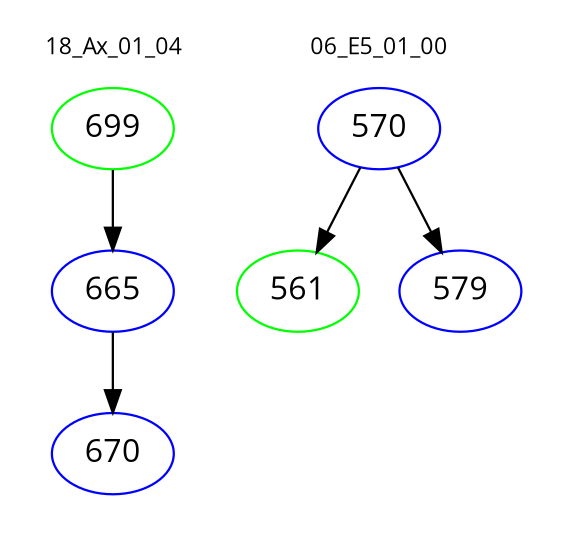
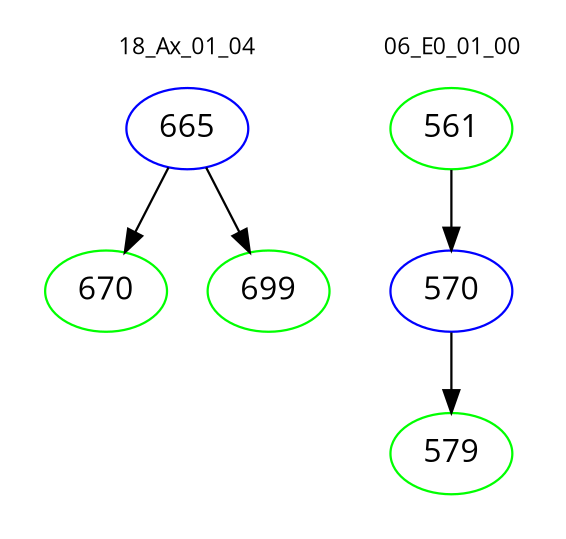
(379, 49) -> (453, 49)
(113, 199) -> (223, 200)
(344, 200) -> (451, 199)
(460, 291) -> (451, 454)
(113, 454) -> (106, 291)
